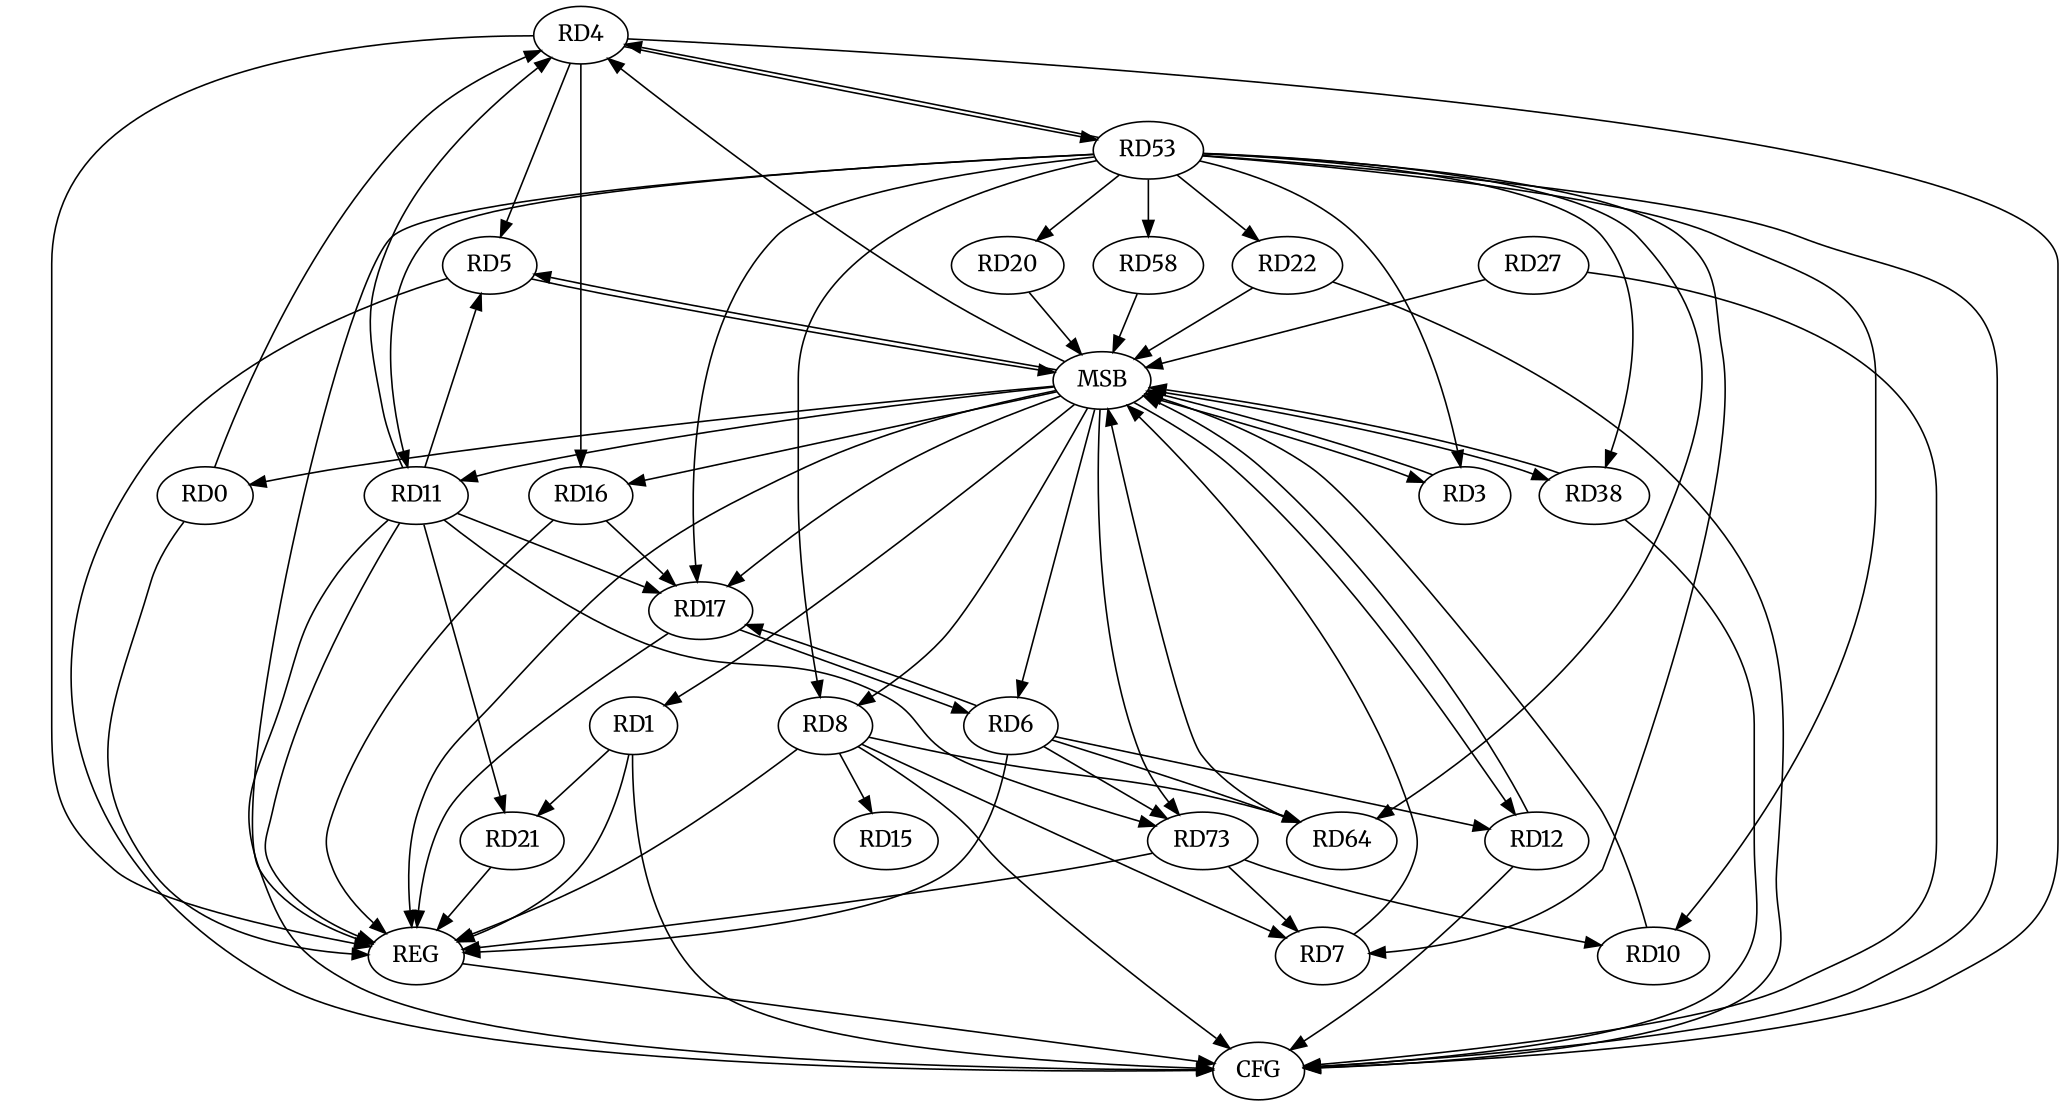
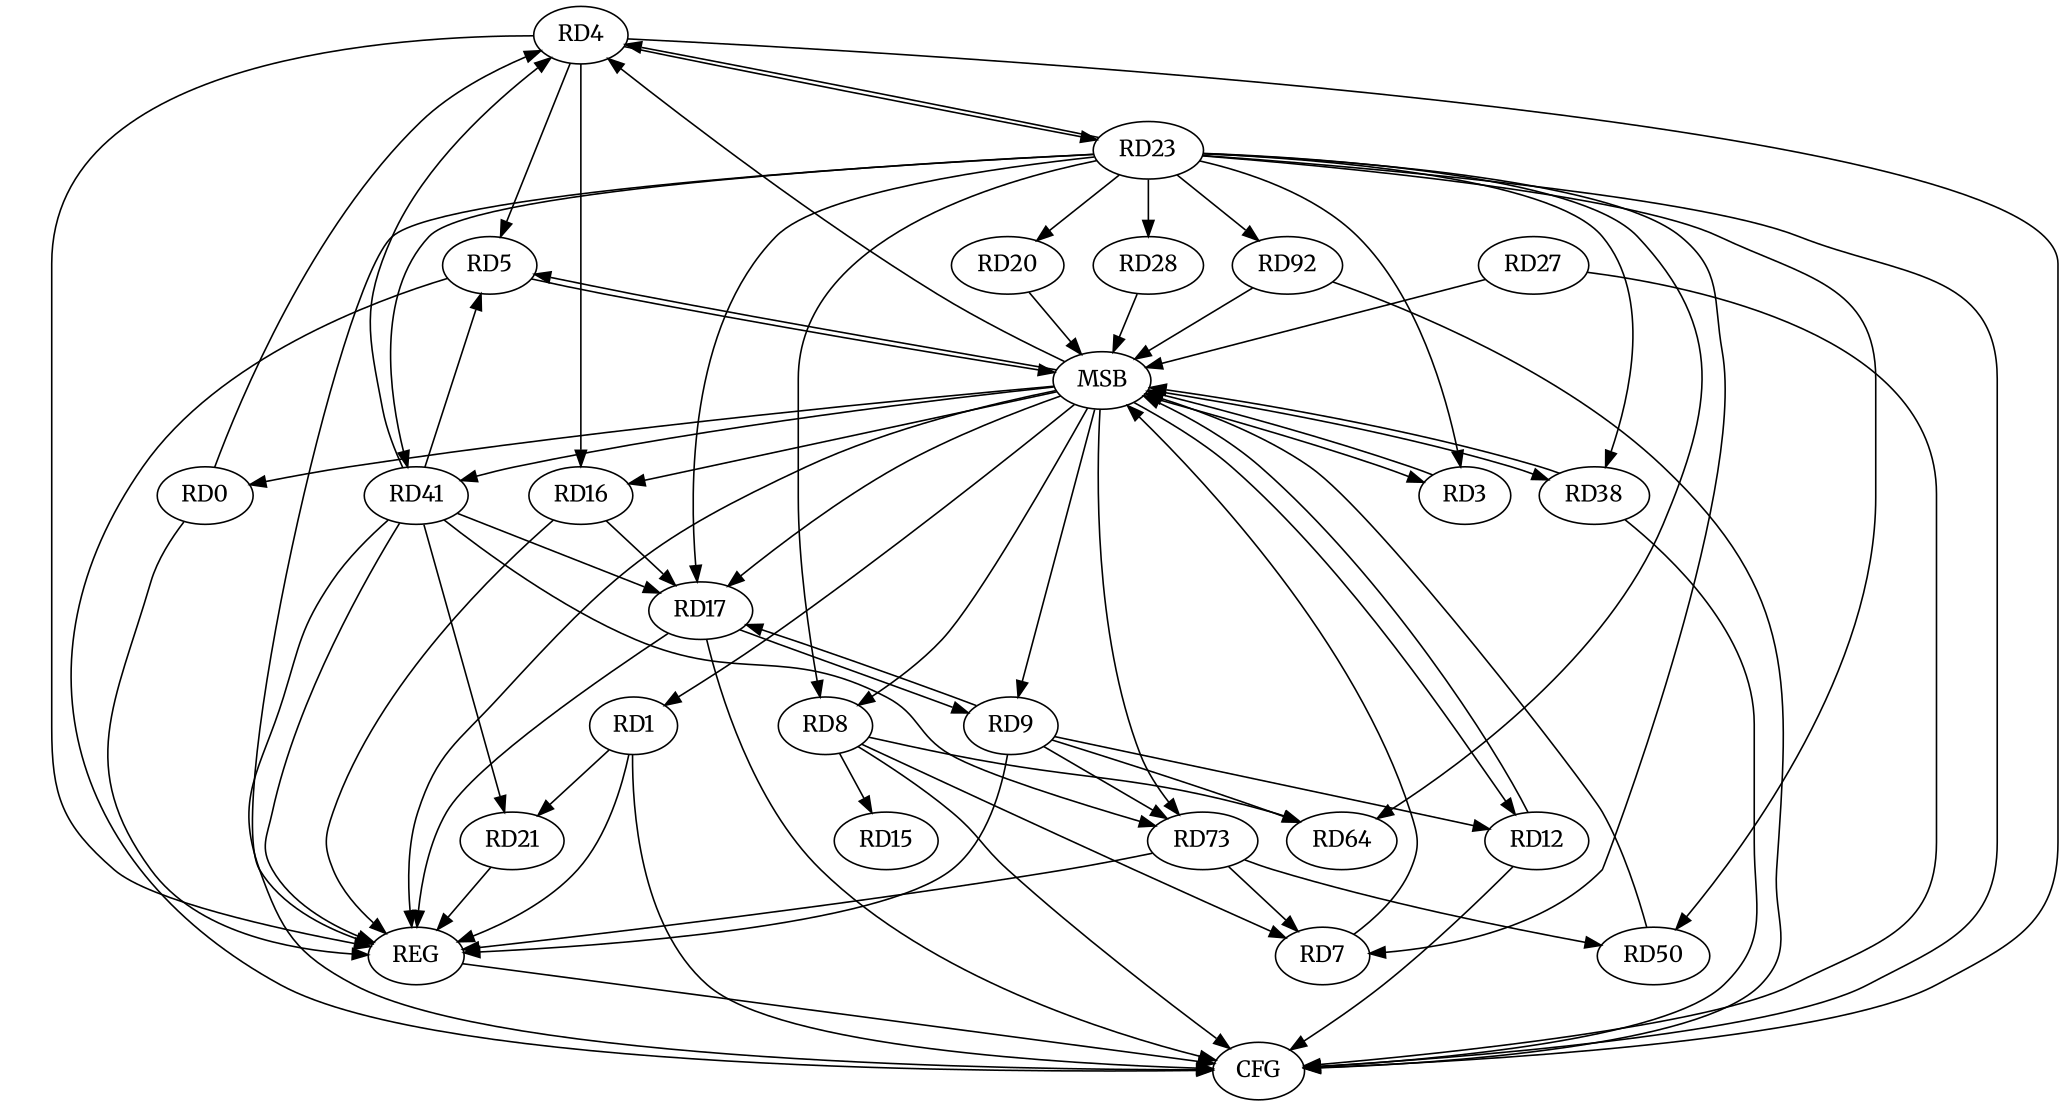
(1148, 150) -> (1148, 150)
(1148, 265) -> (1148, 265)
(1287, 265) -> (1287, 265)
(416, 496) -> (416, 496)
(1166, 649) -> none
(1011, 726) -> (1011, 726)
(658, 845) -> none
none -> (886, 922)
(1654, 956) -> (1654, 956)
